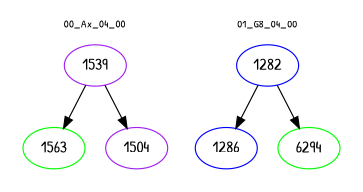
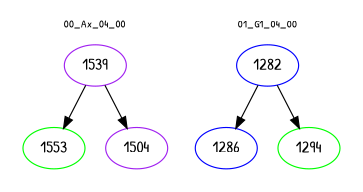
(268, 25) -> (268, 25)
(54, 148) -> (54, 148)
(309, 148) -> (309, 148)
